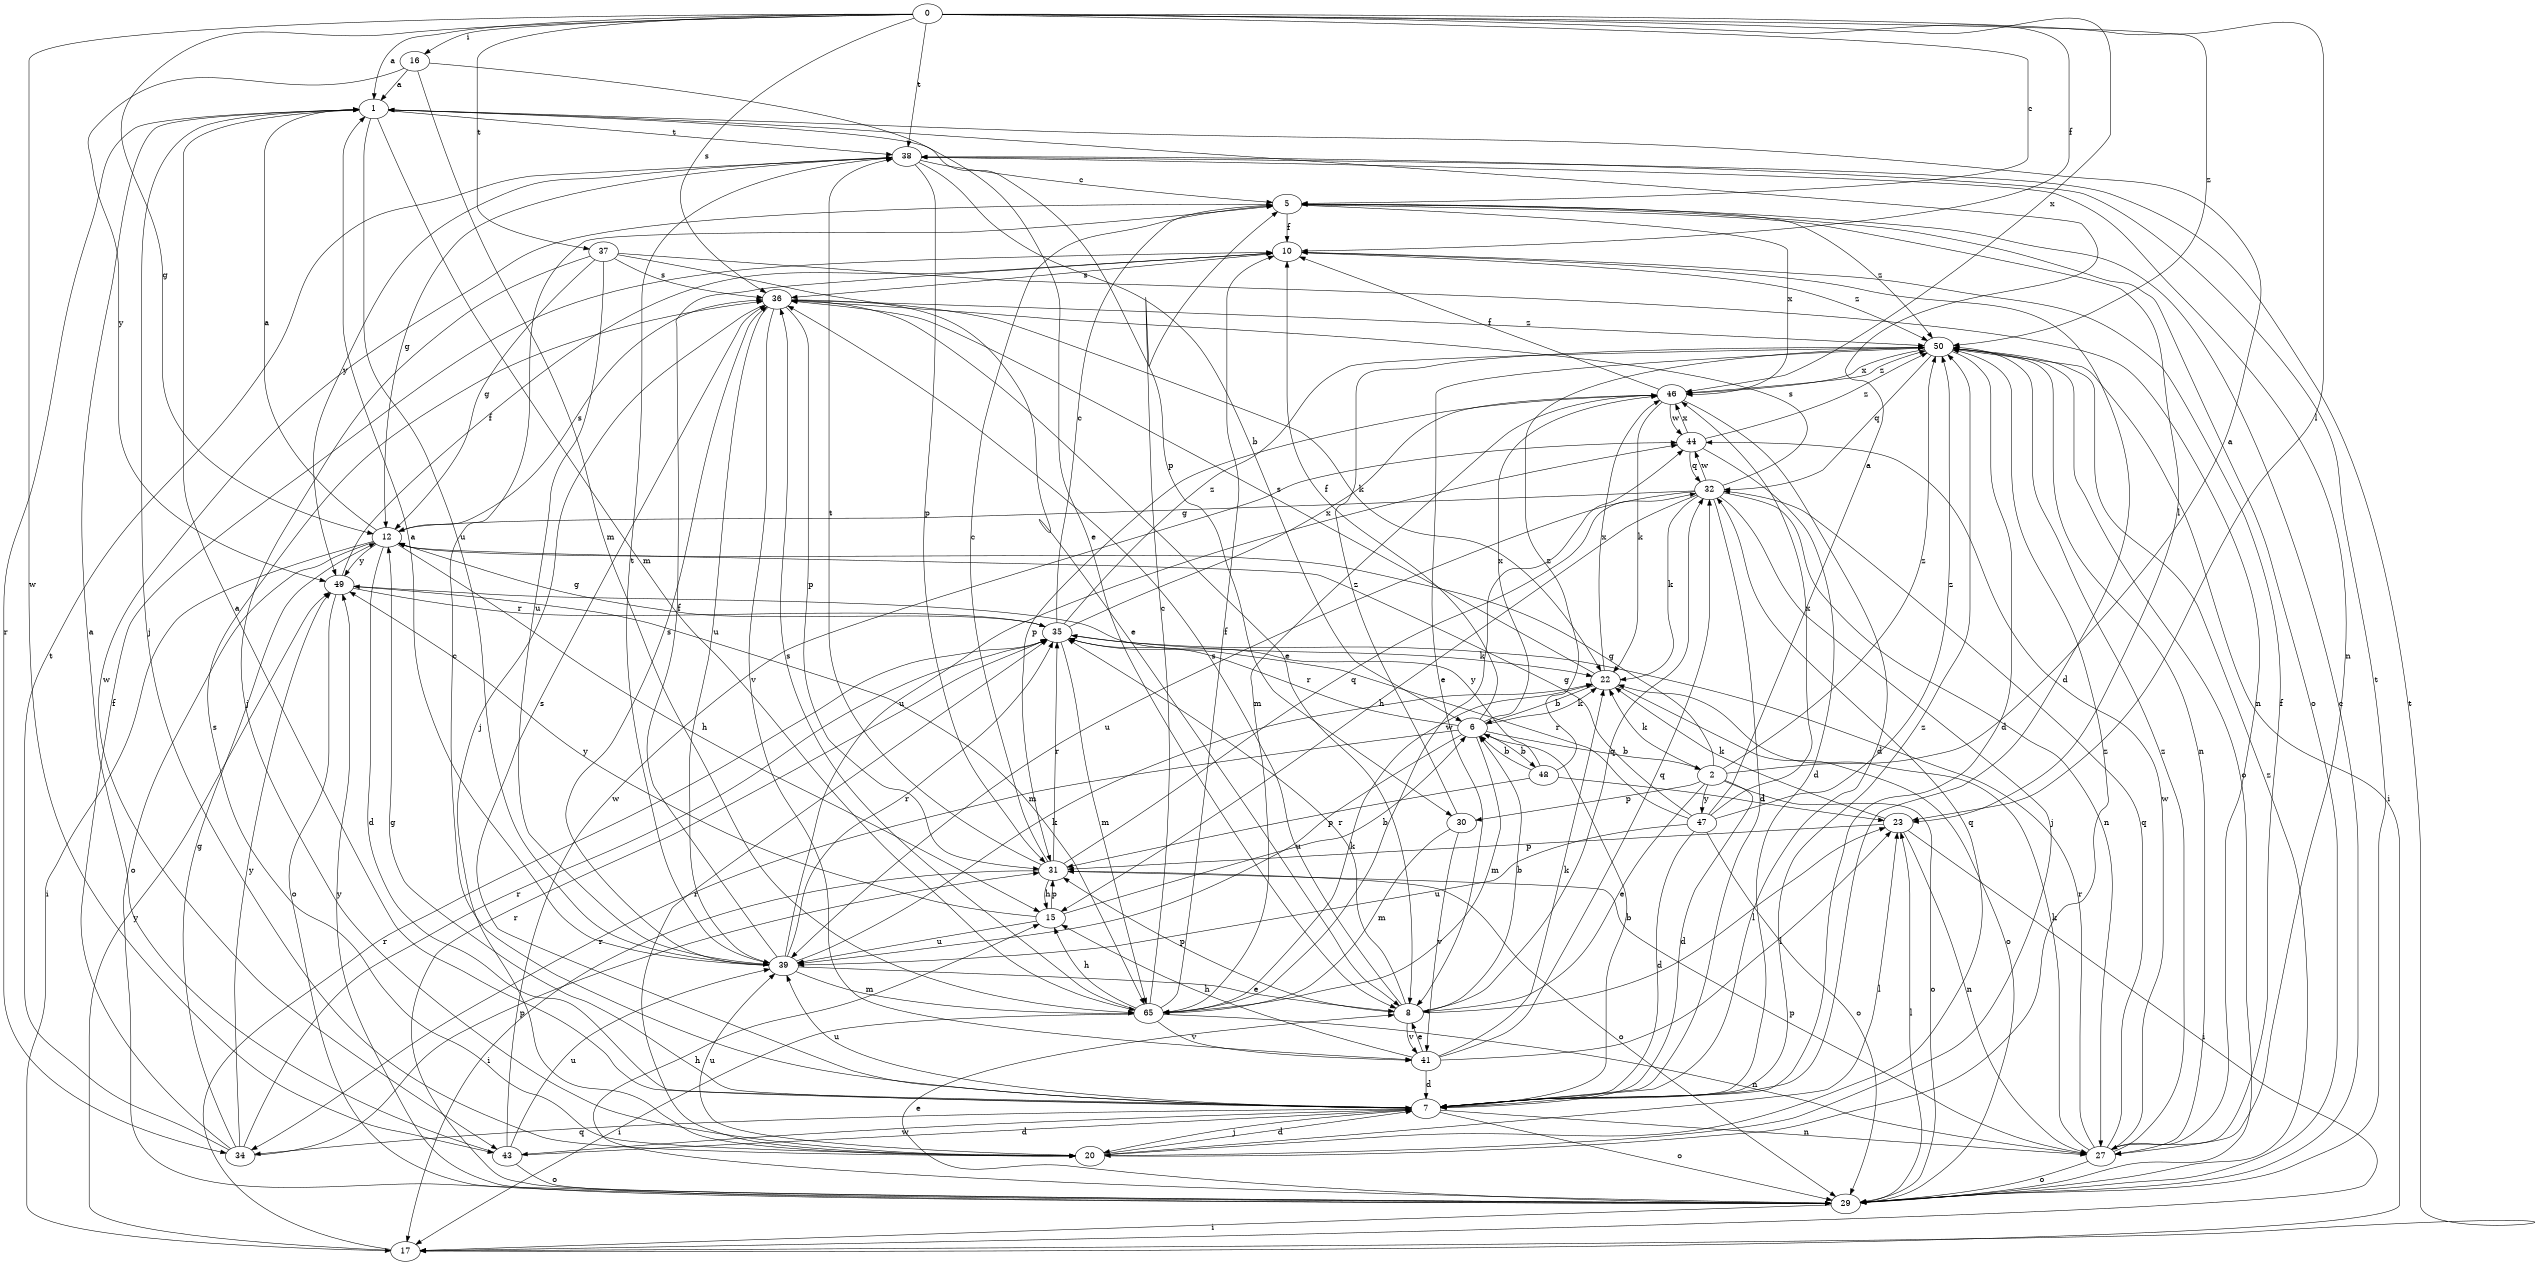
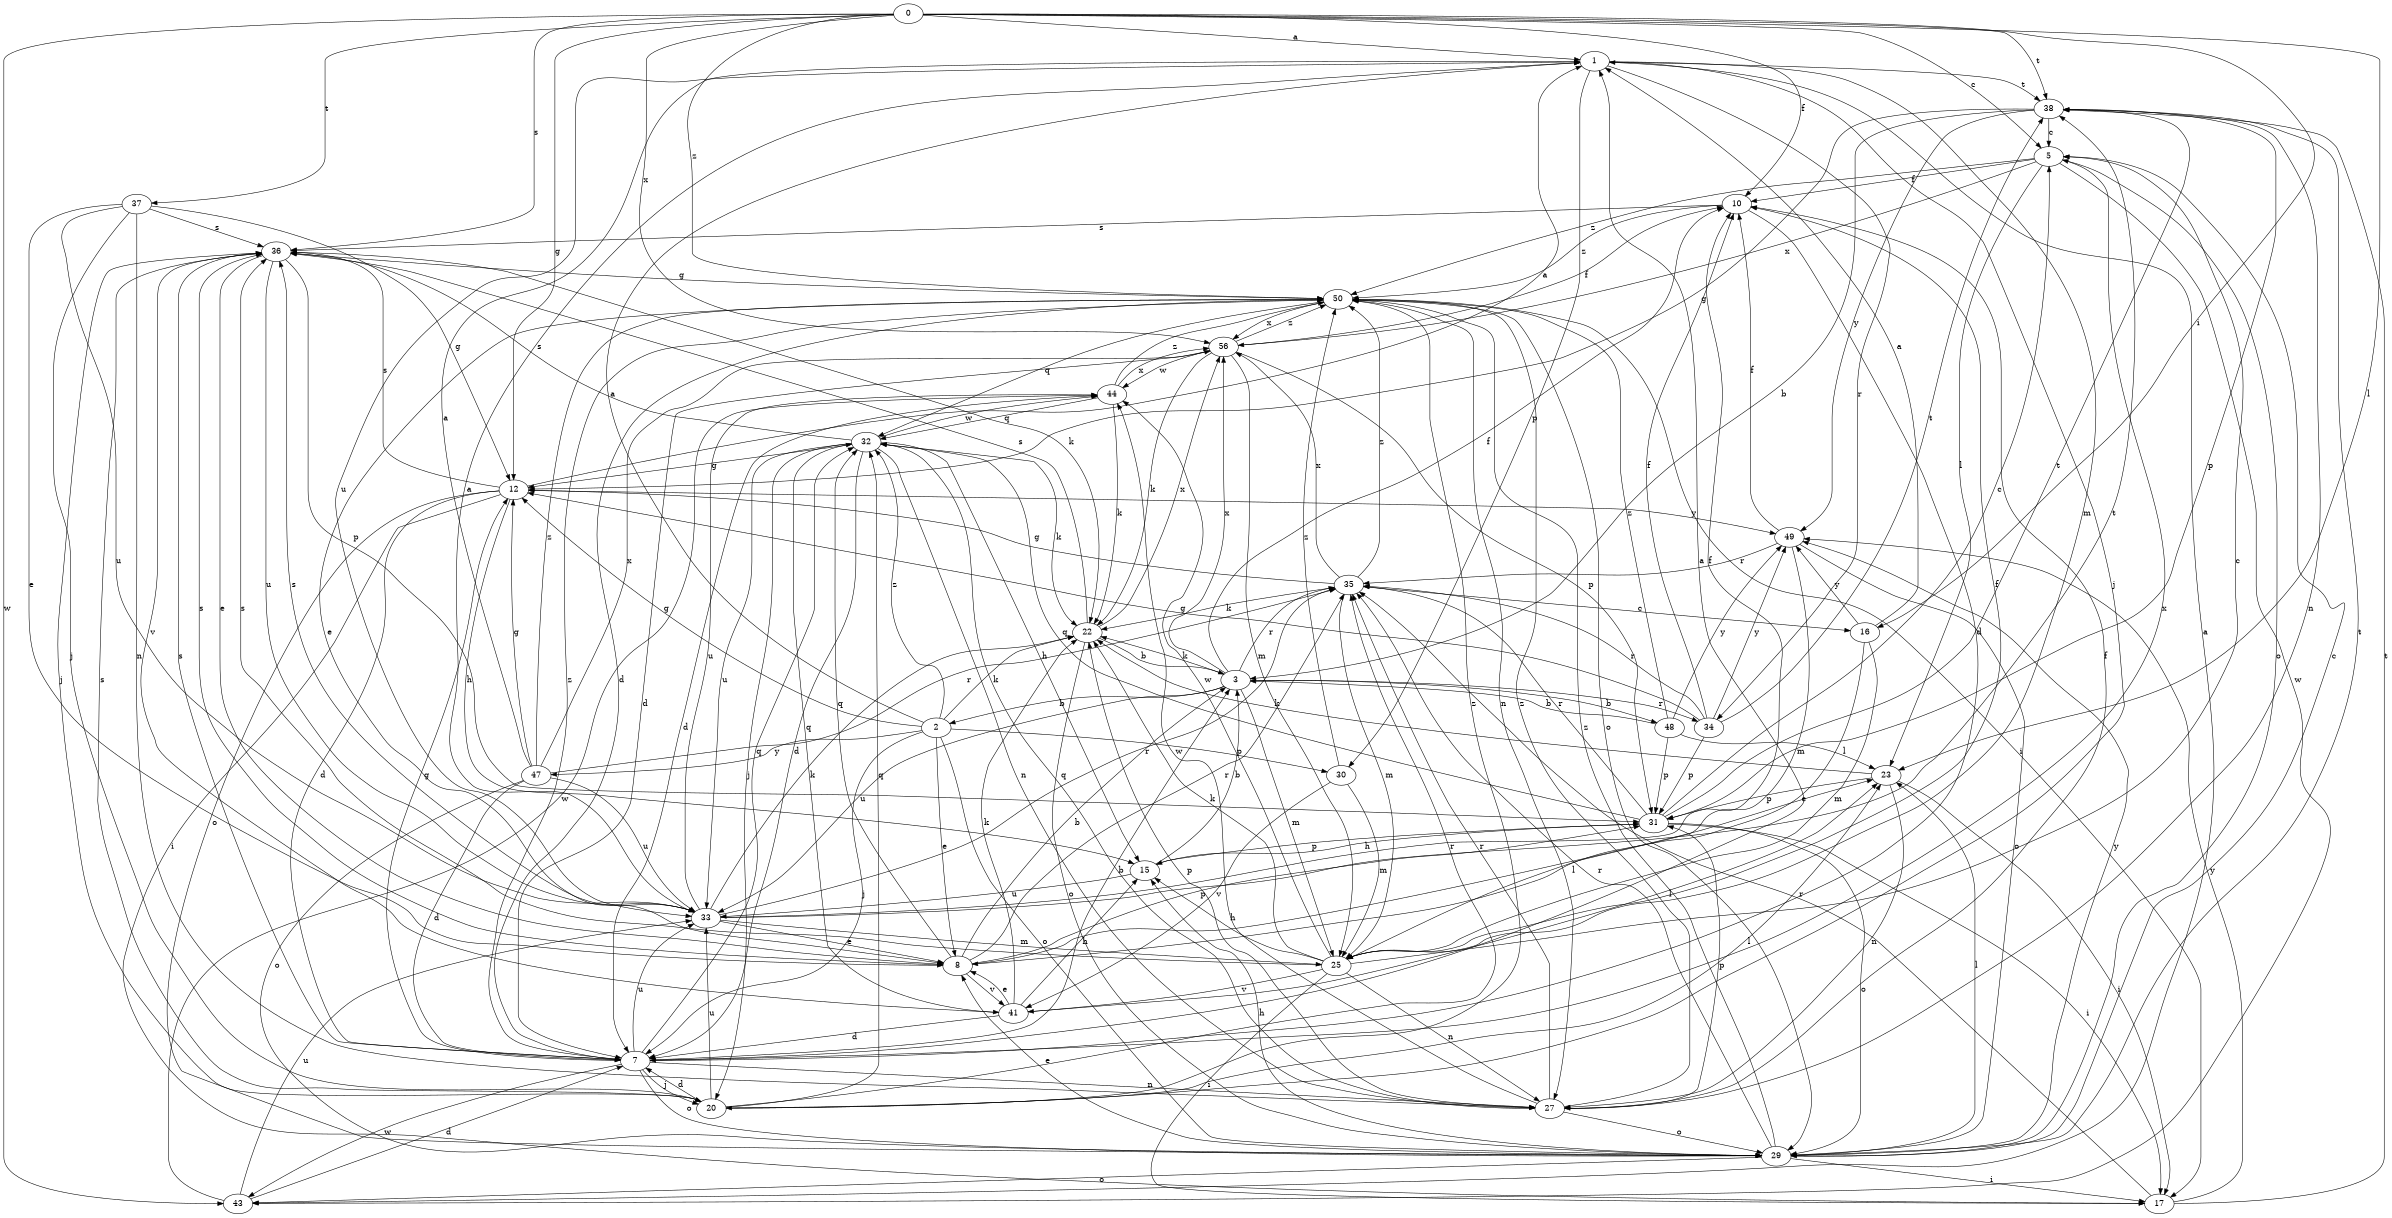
(1528, 323) -> (682, 276)
(1085, 360) -> (1592, 607)
(1672, 395) -> (1224, 347)
none -> (1116, 513)
(1903, 604) -> (892, 596)
(455, 656) -> (2165, 609)
(1473, 728) -> (1236, 680)
(672, 806) -> none
(2055, 918) -> (1190, 871)
(1683, 942) -> (864, 894)
(784, 966) -> (706, 918)
(1149, 1013) -> (1336, 966)
(835, 1118) -> (753, 772)
(1168, 1201) -> (973, 1181)
